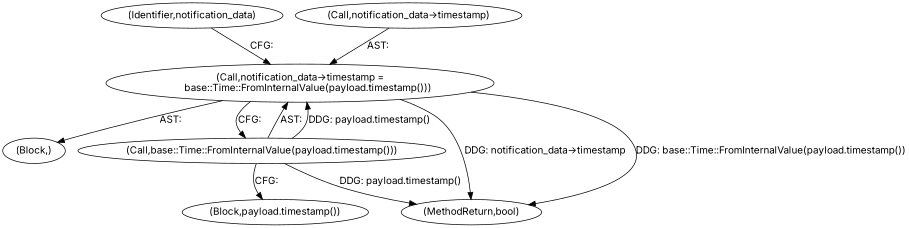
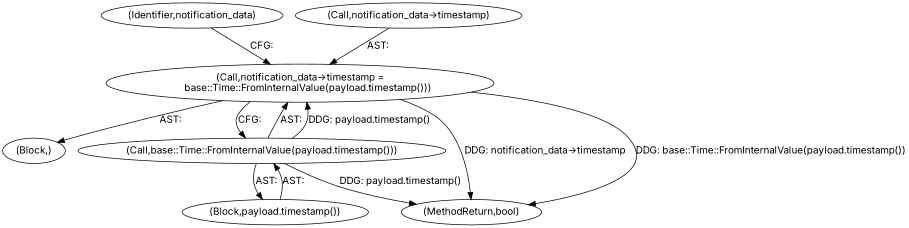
(268, 181) -> (268, 181)
none -> (282, 184)
